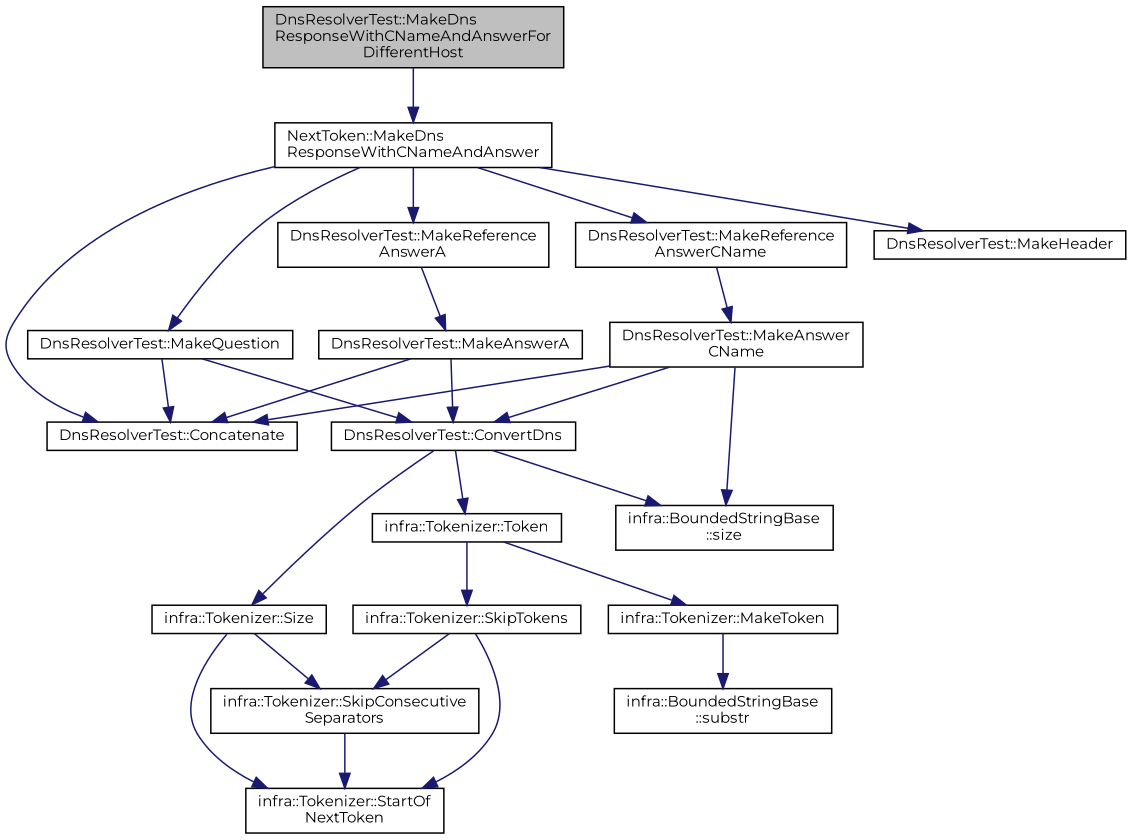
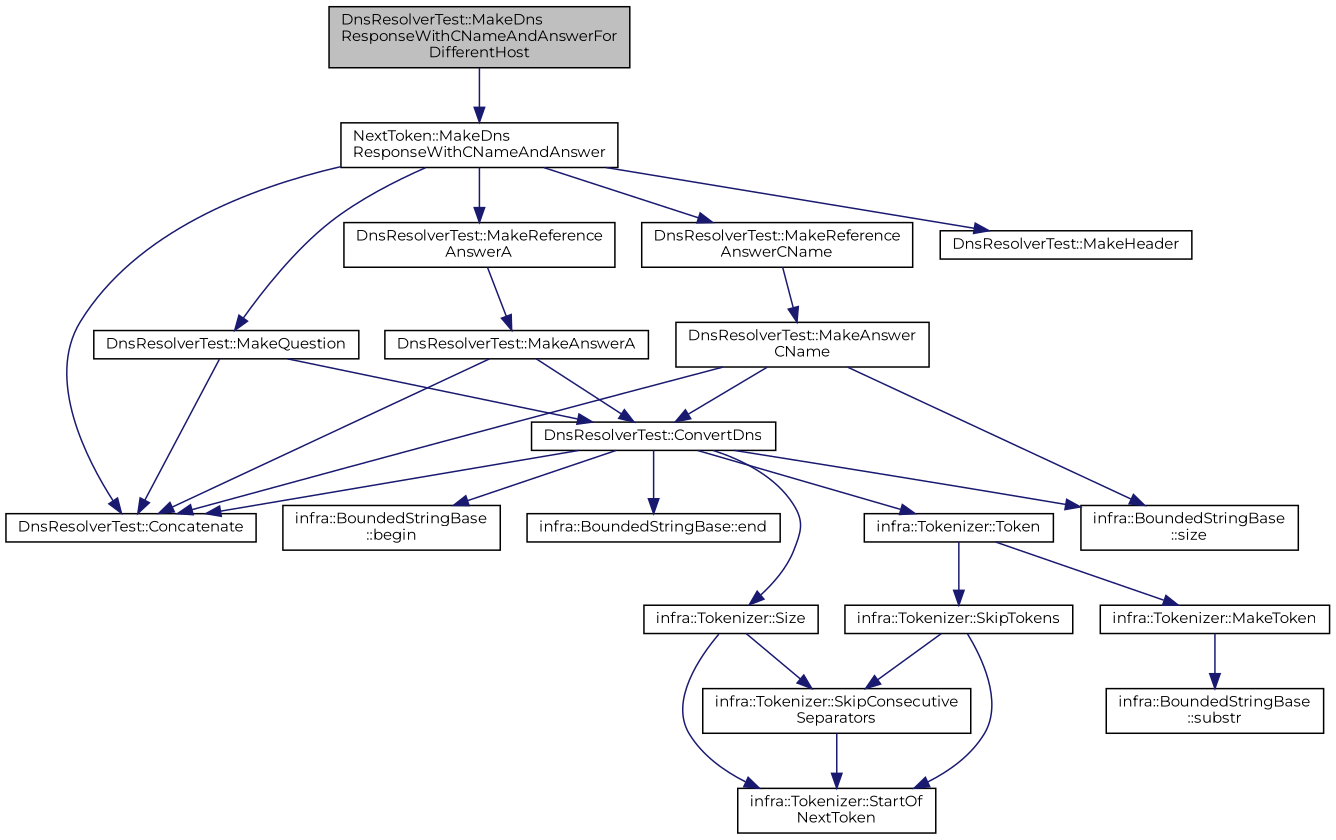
none -> (400, 481)
none -> (392, 528)
none -> (654, 528)
